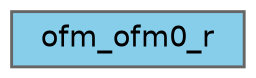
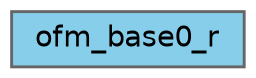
(128, 39) -> (128, 39)
